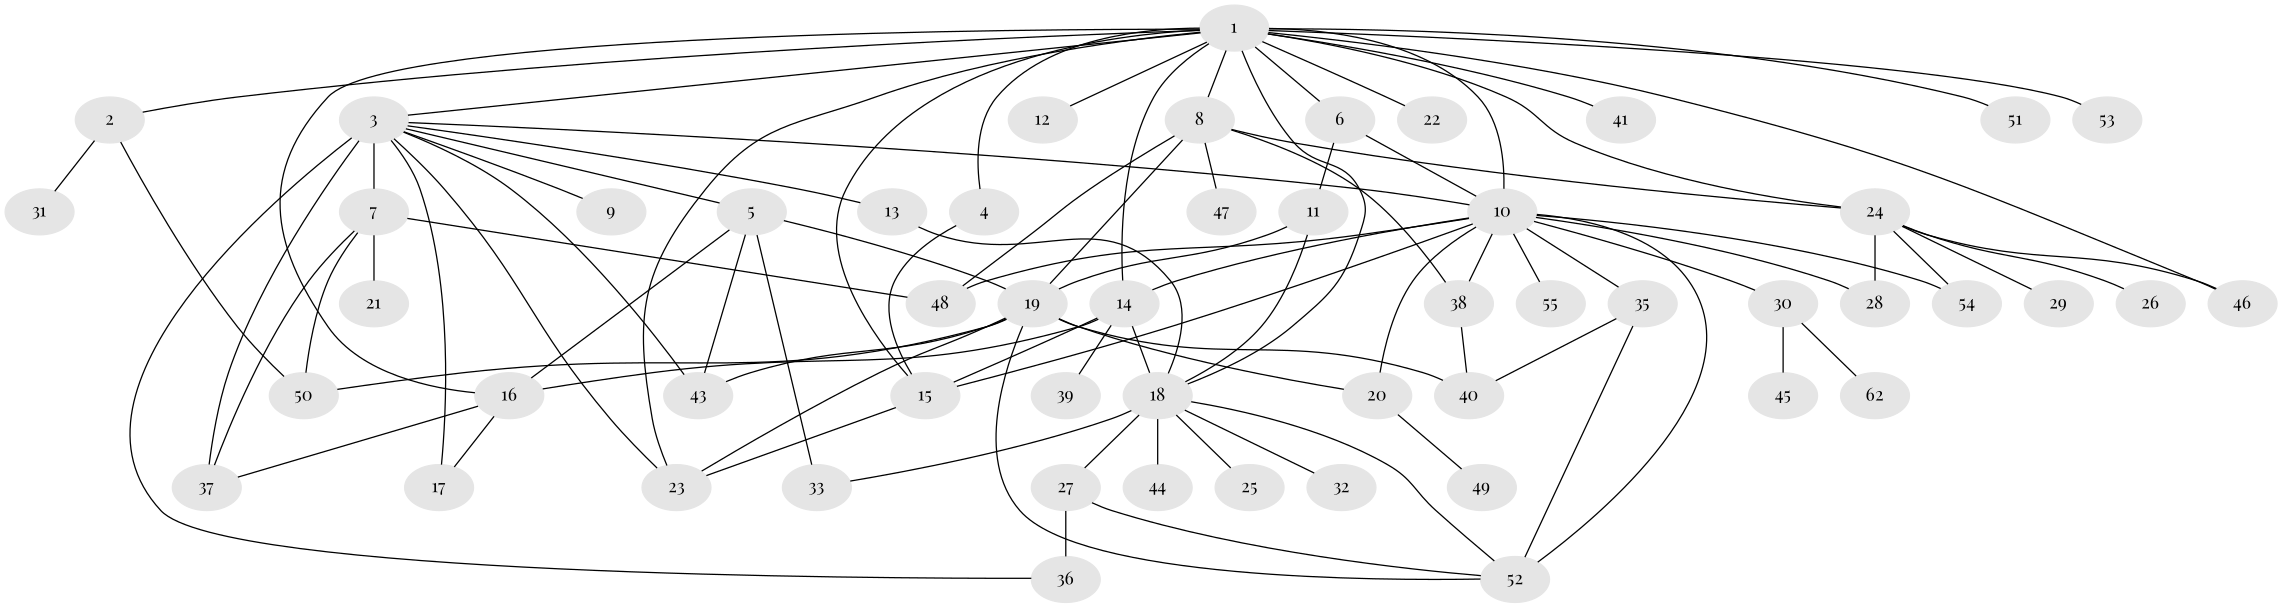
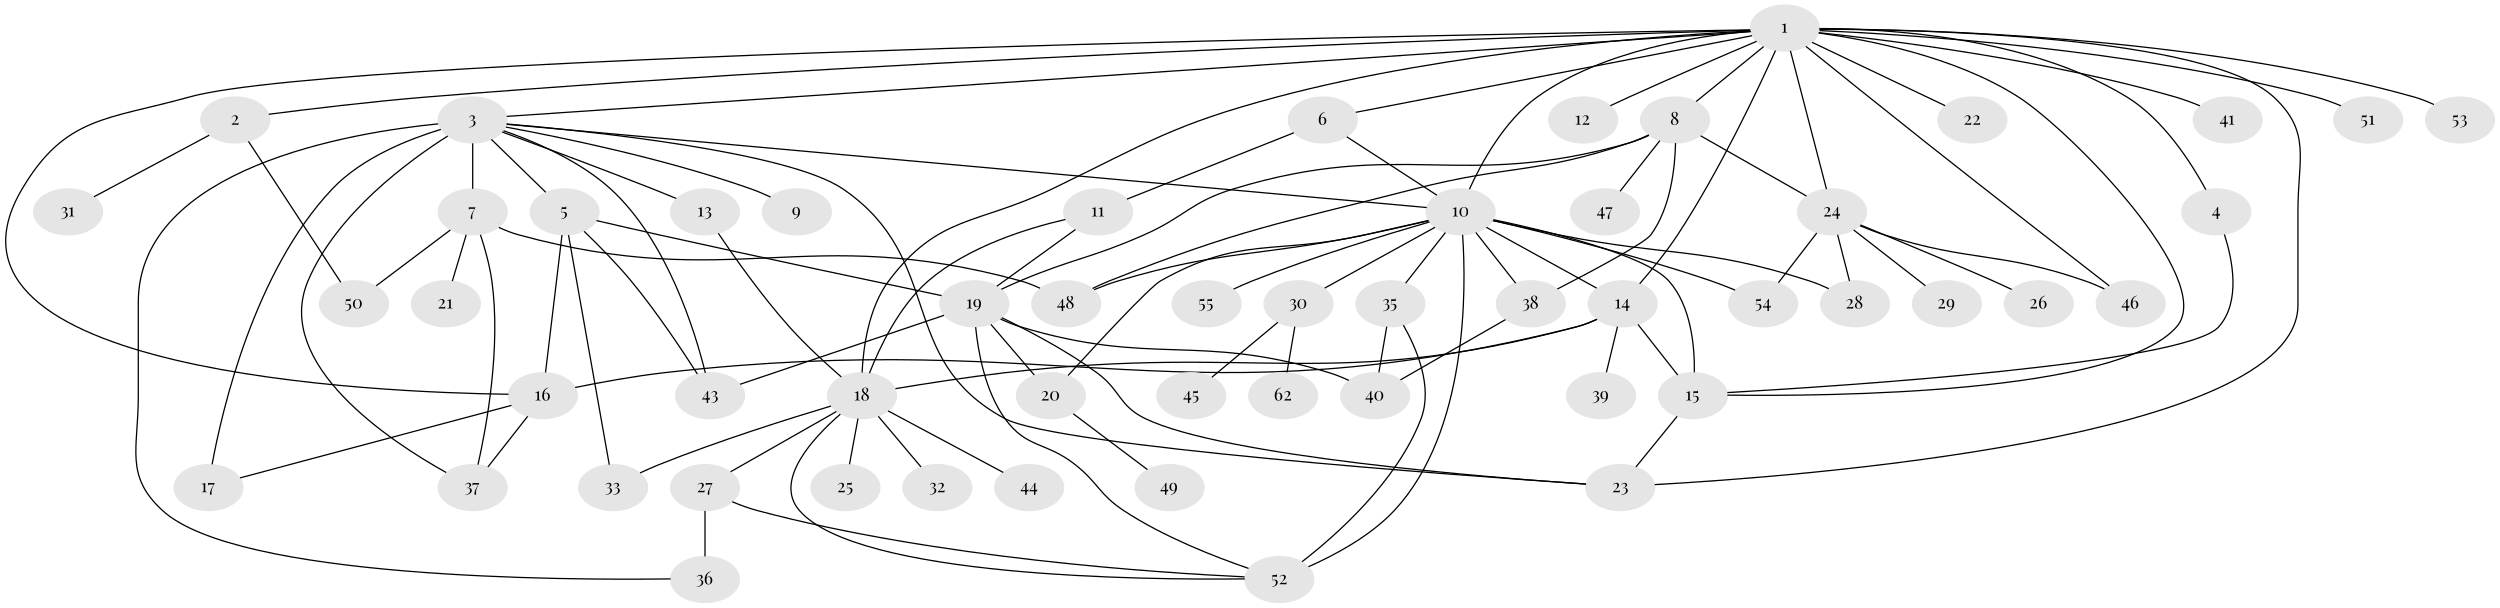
(657, 363) -> none
